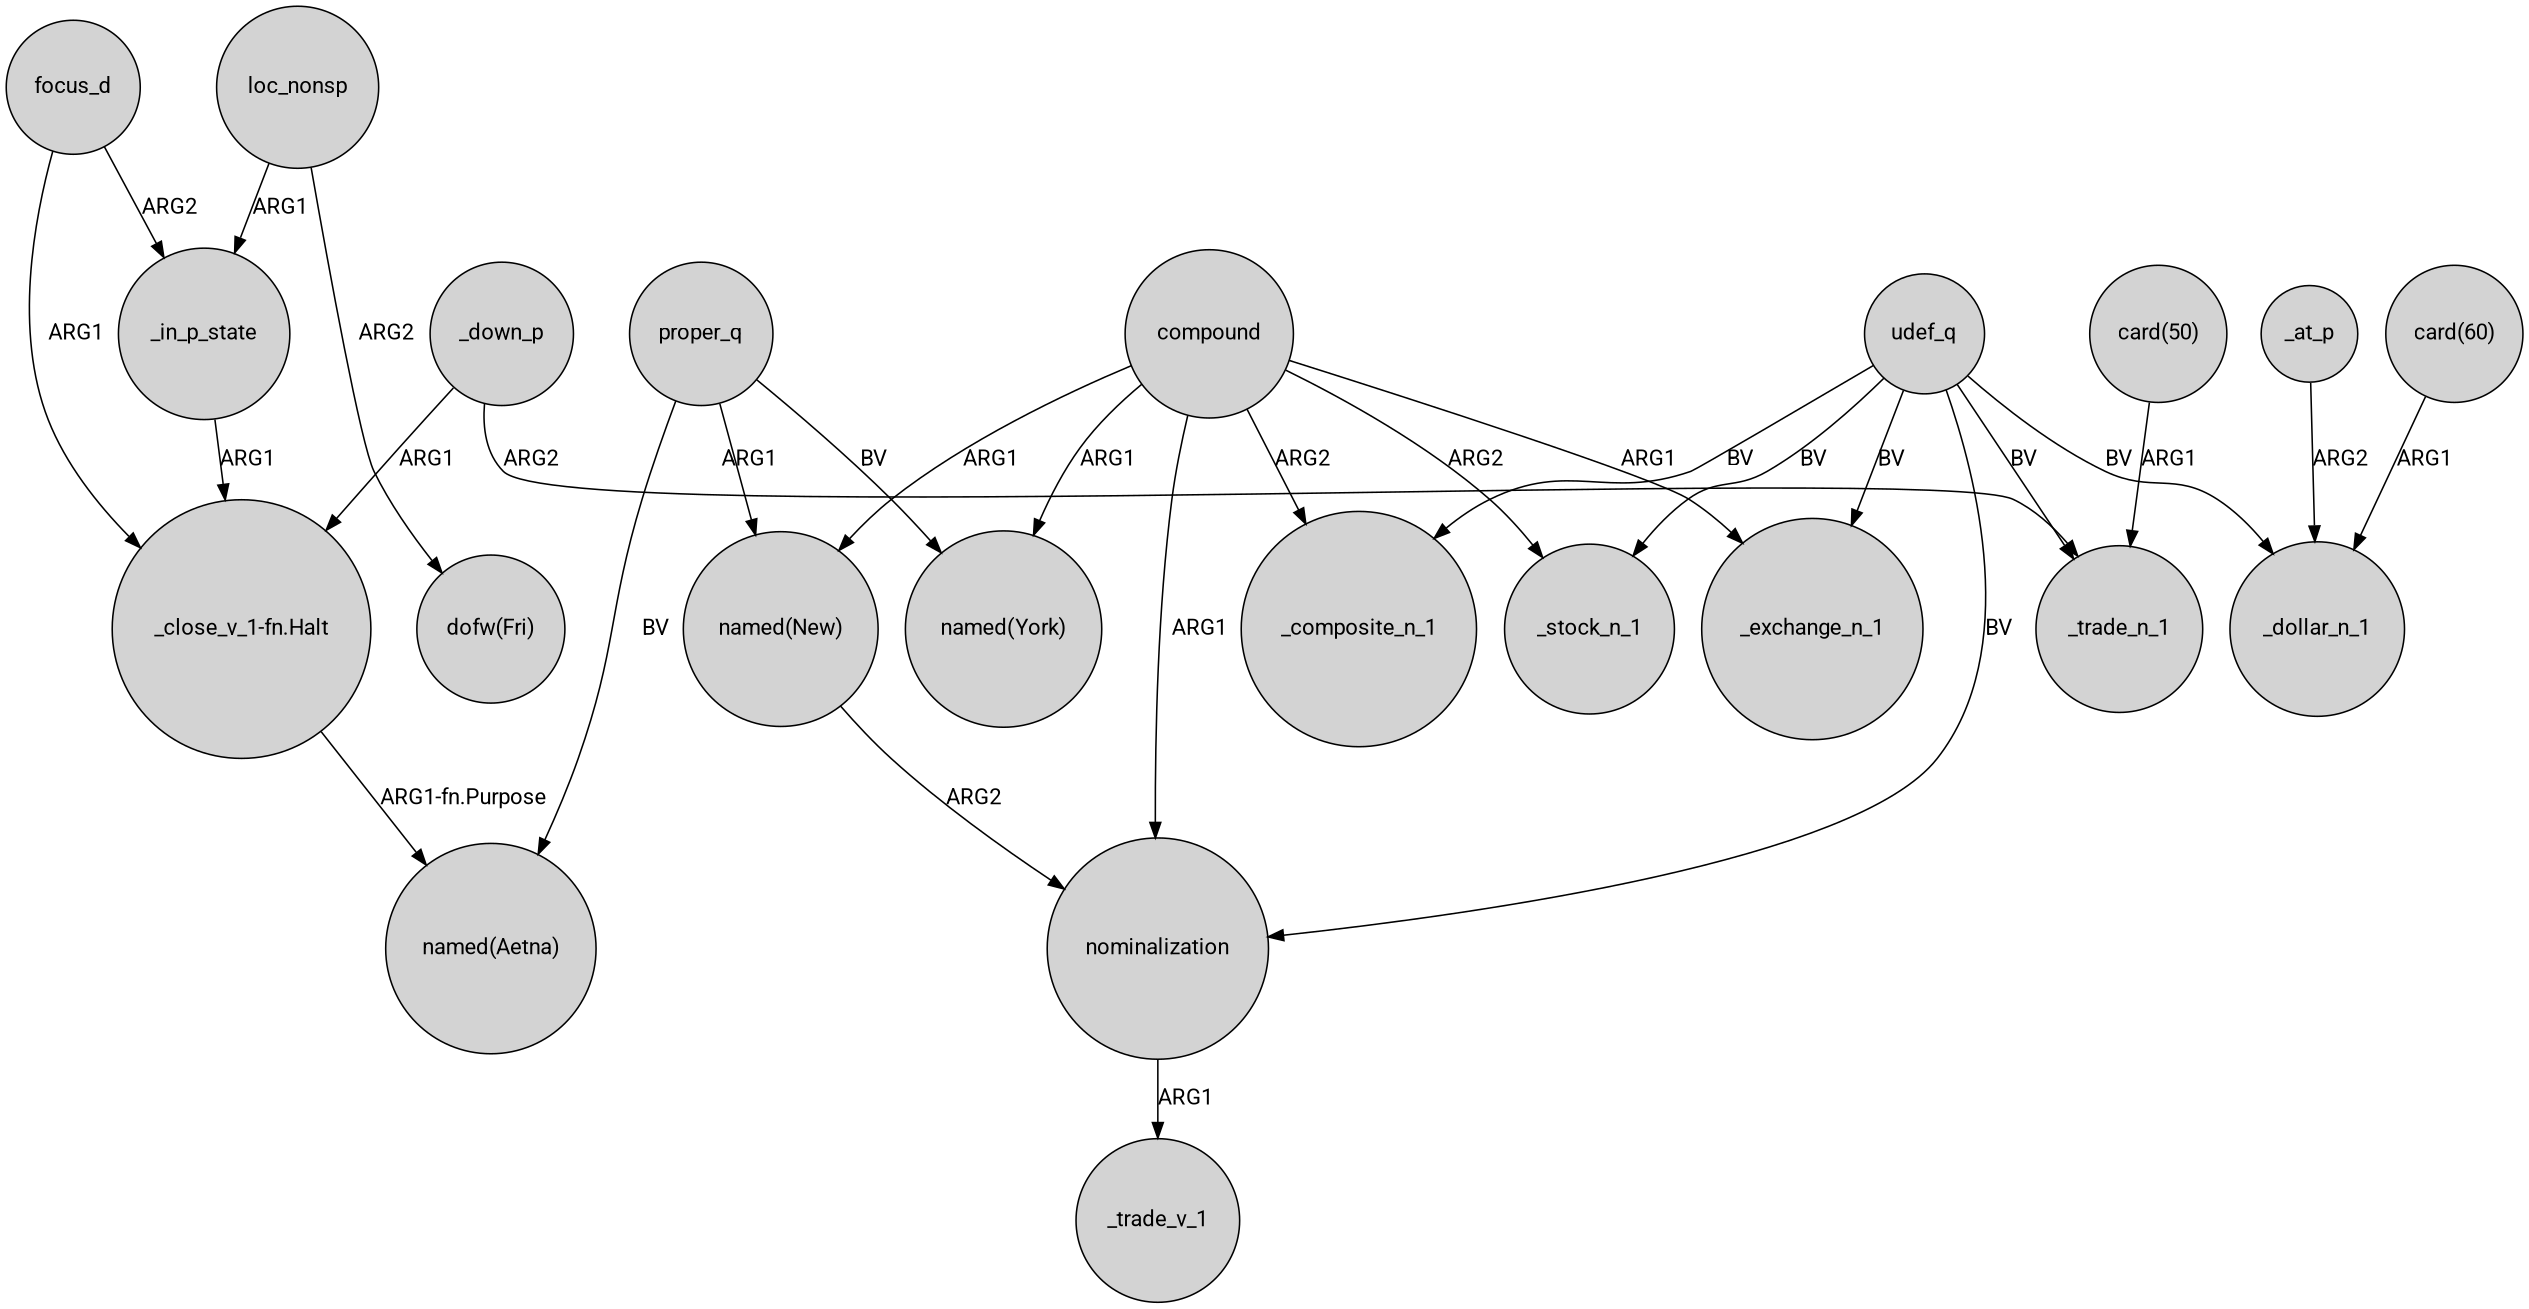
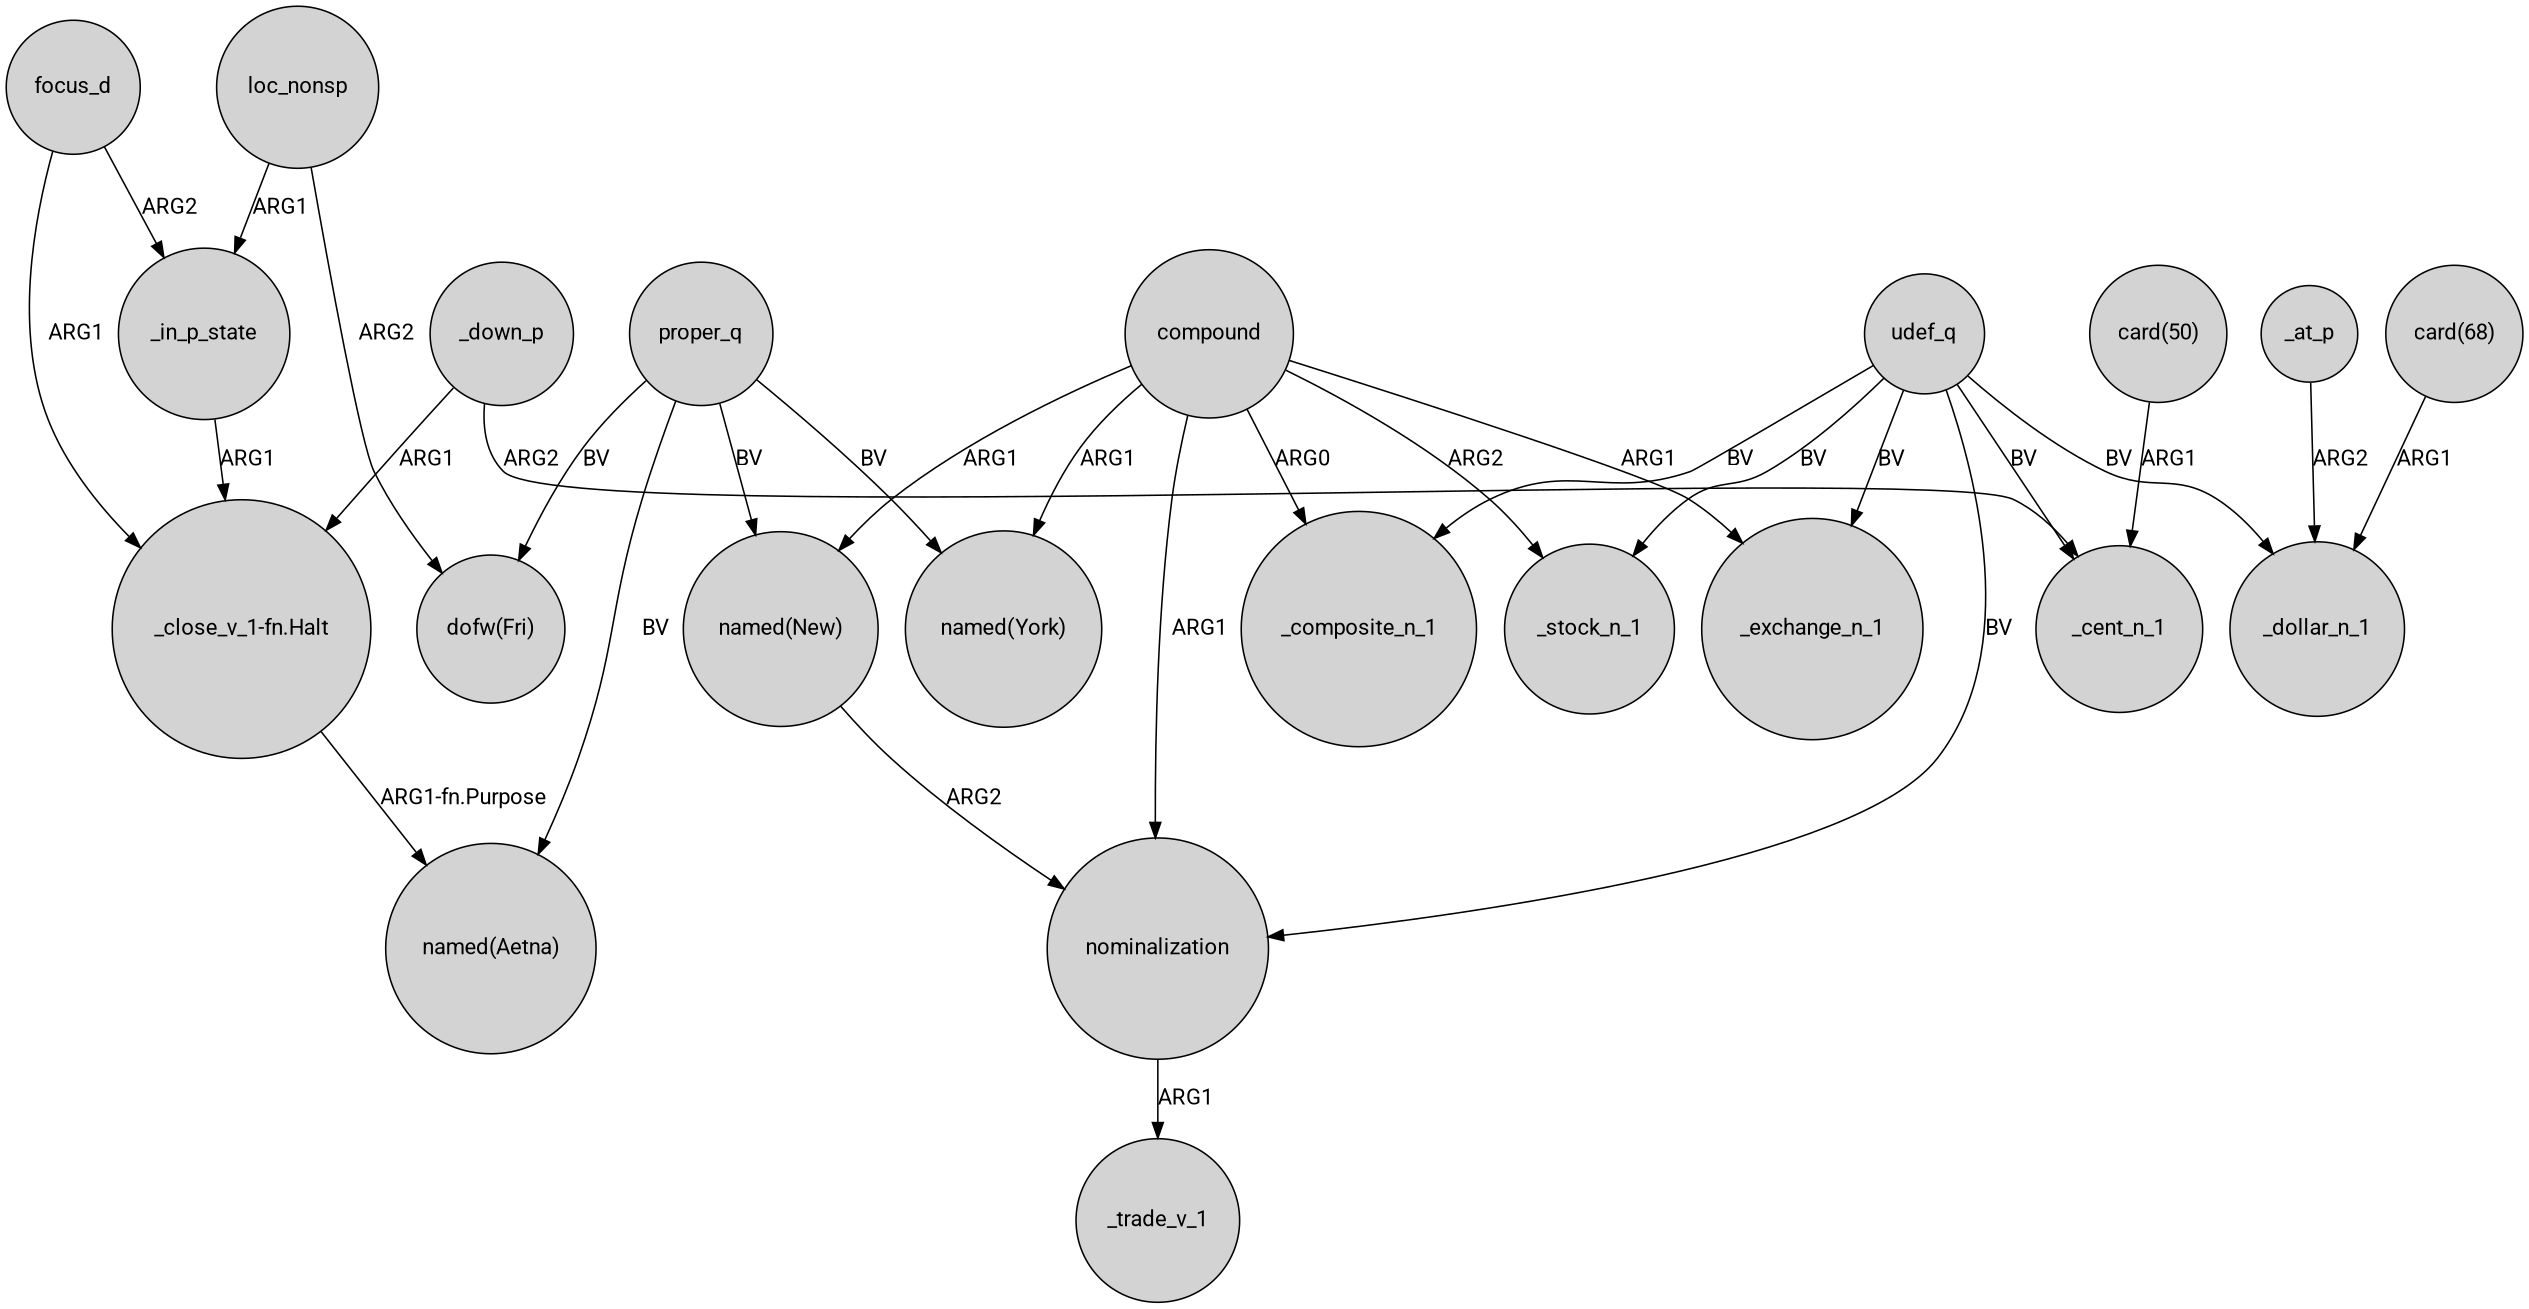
(2454, 334) -> (2454, 334)
none -> (577, 457)
(750, 460) -> (750, 460)
(1303, 460) -> (1303, 460)
(2119, 629) -> (2119, 629)
